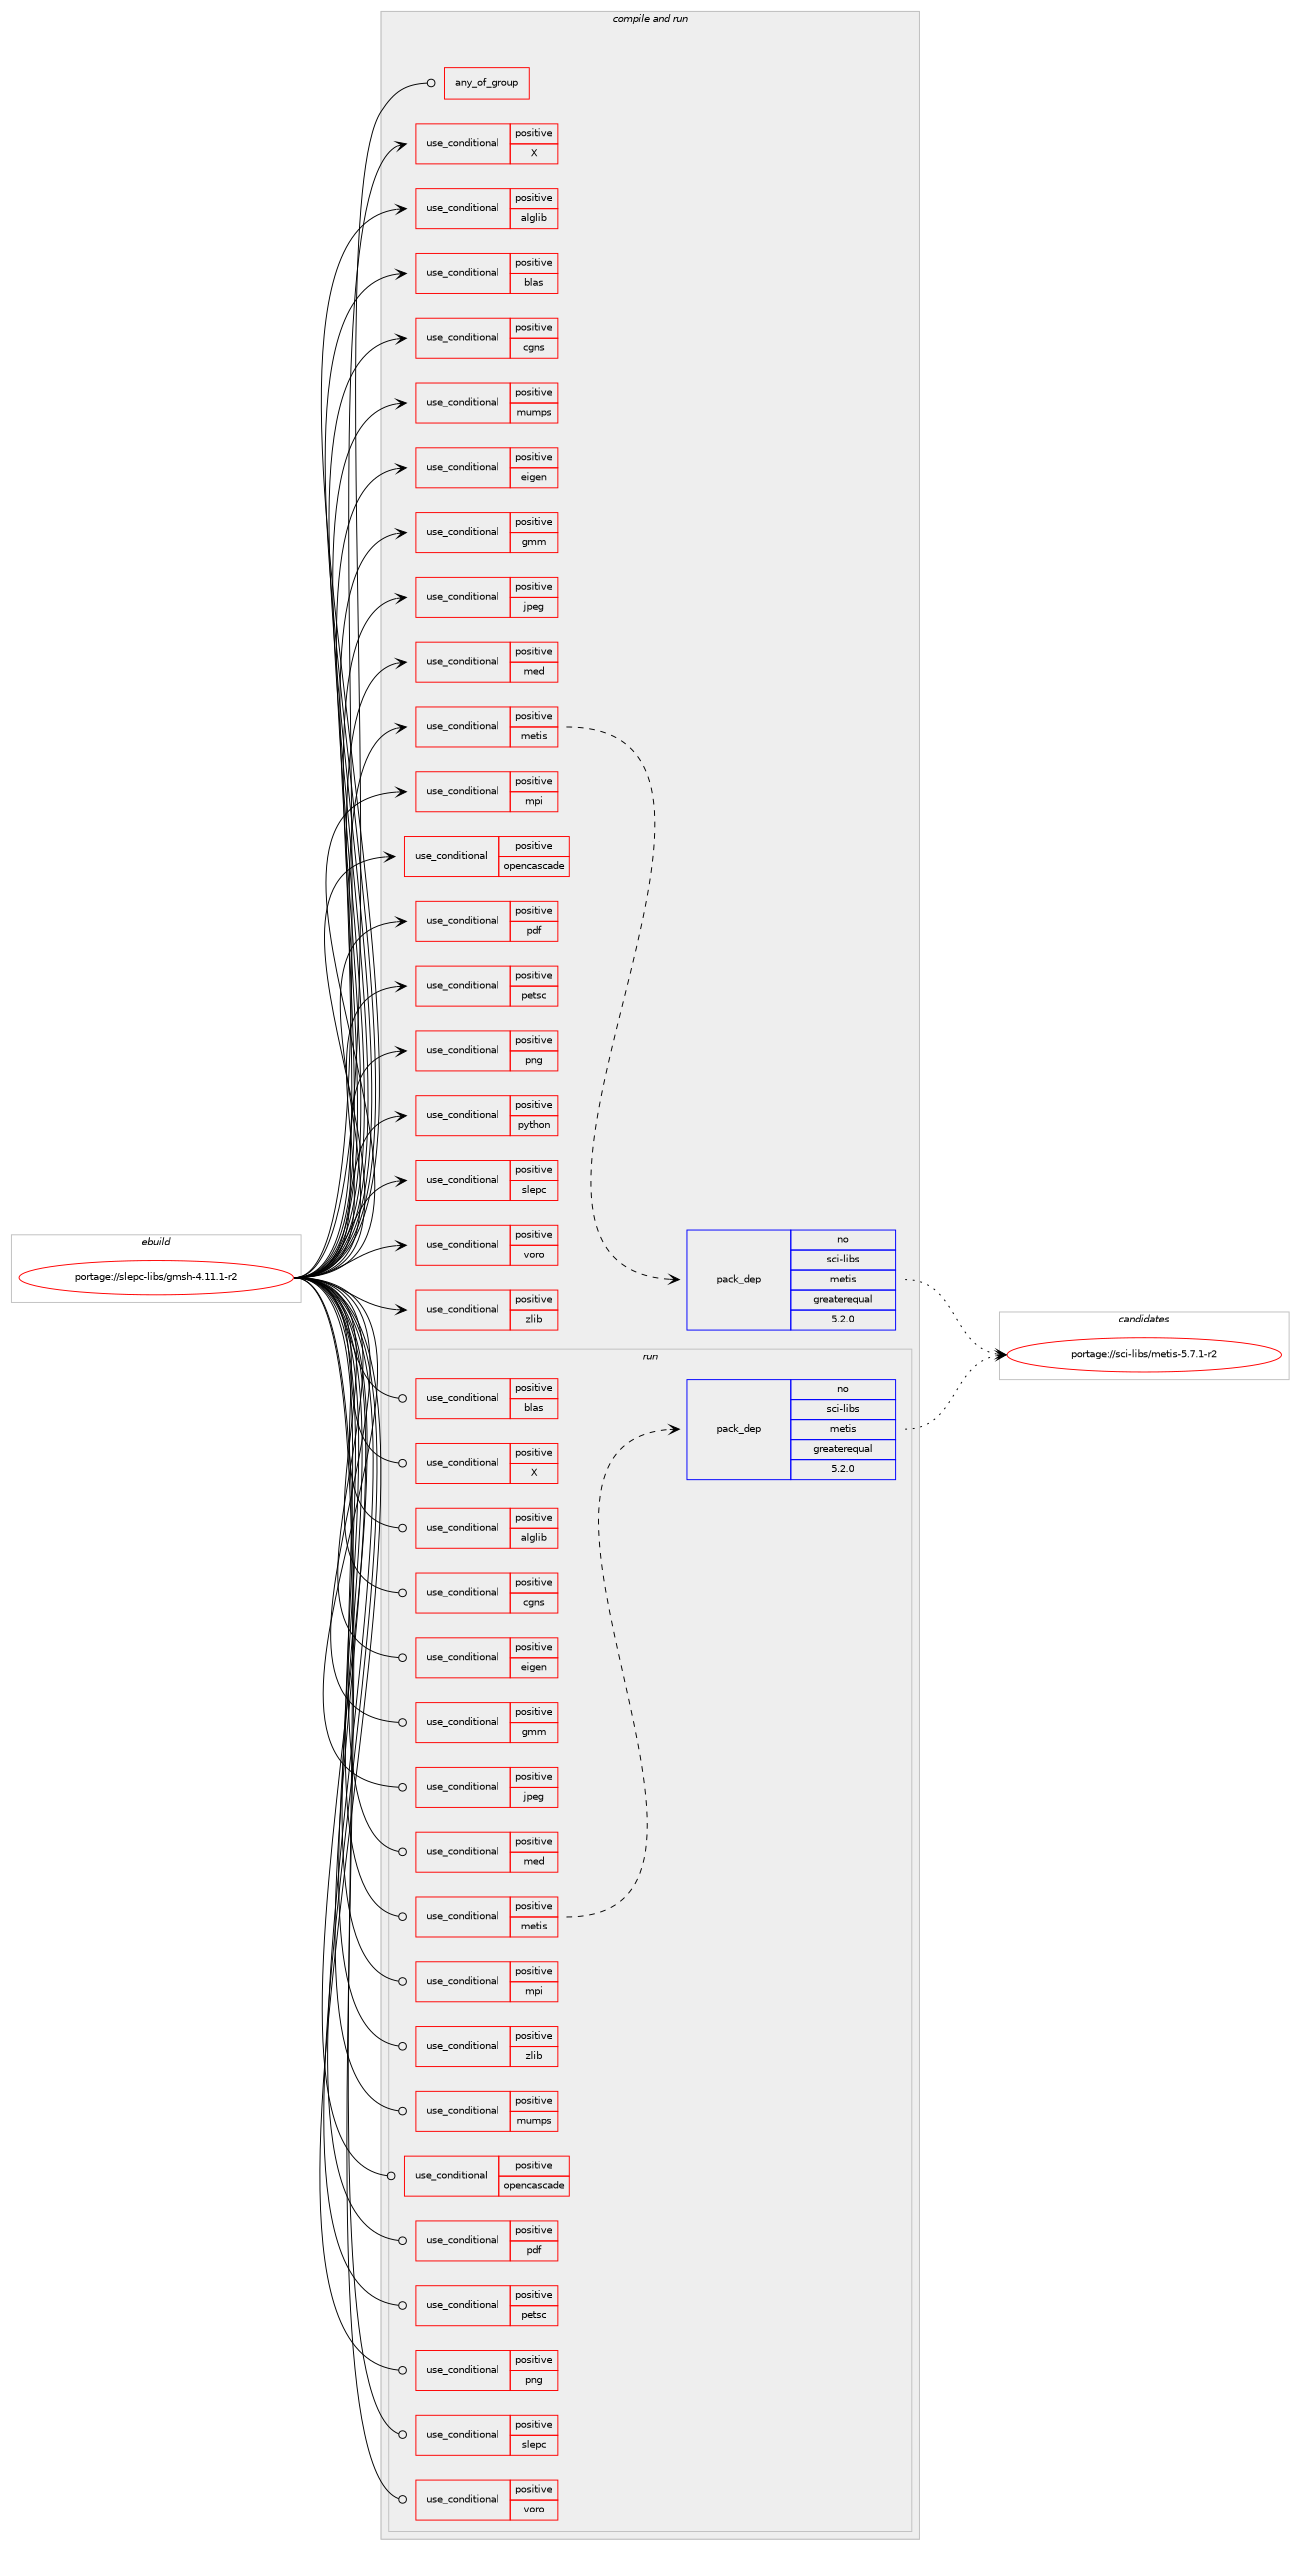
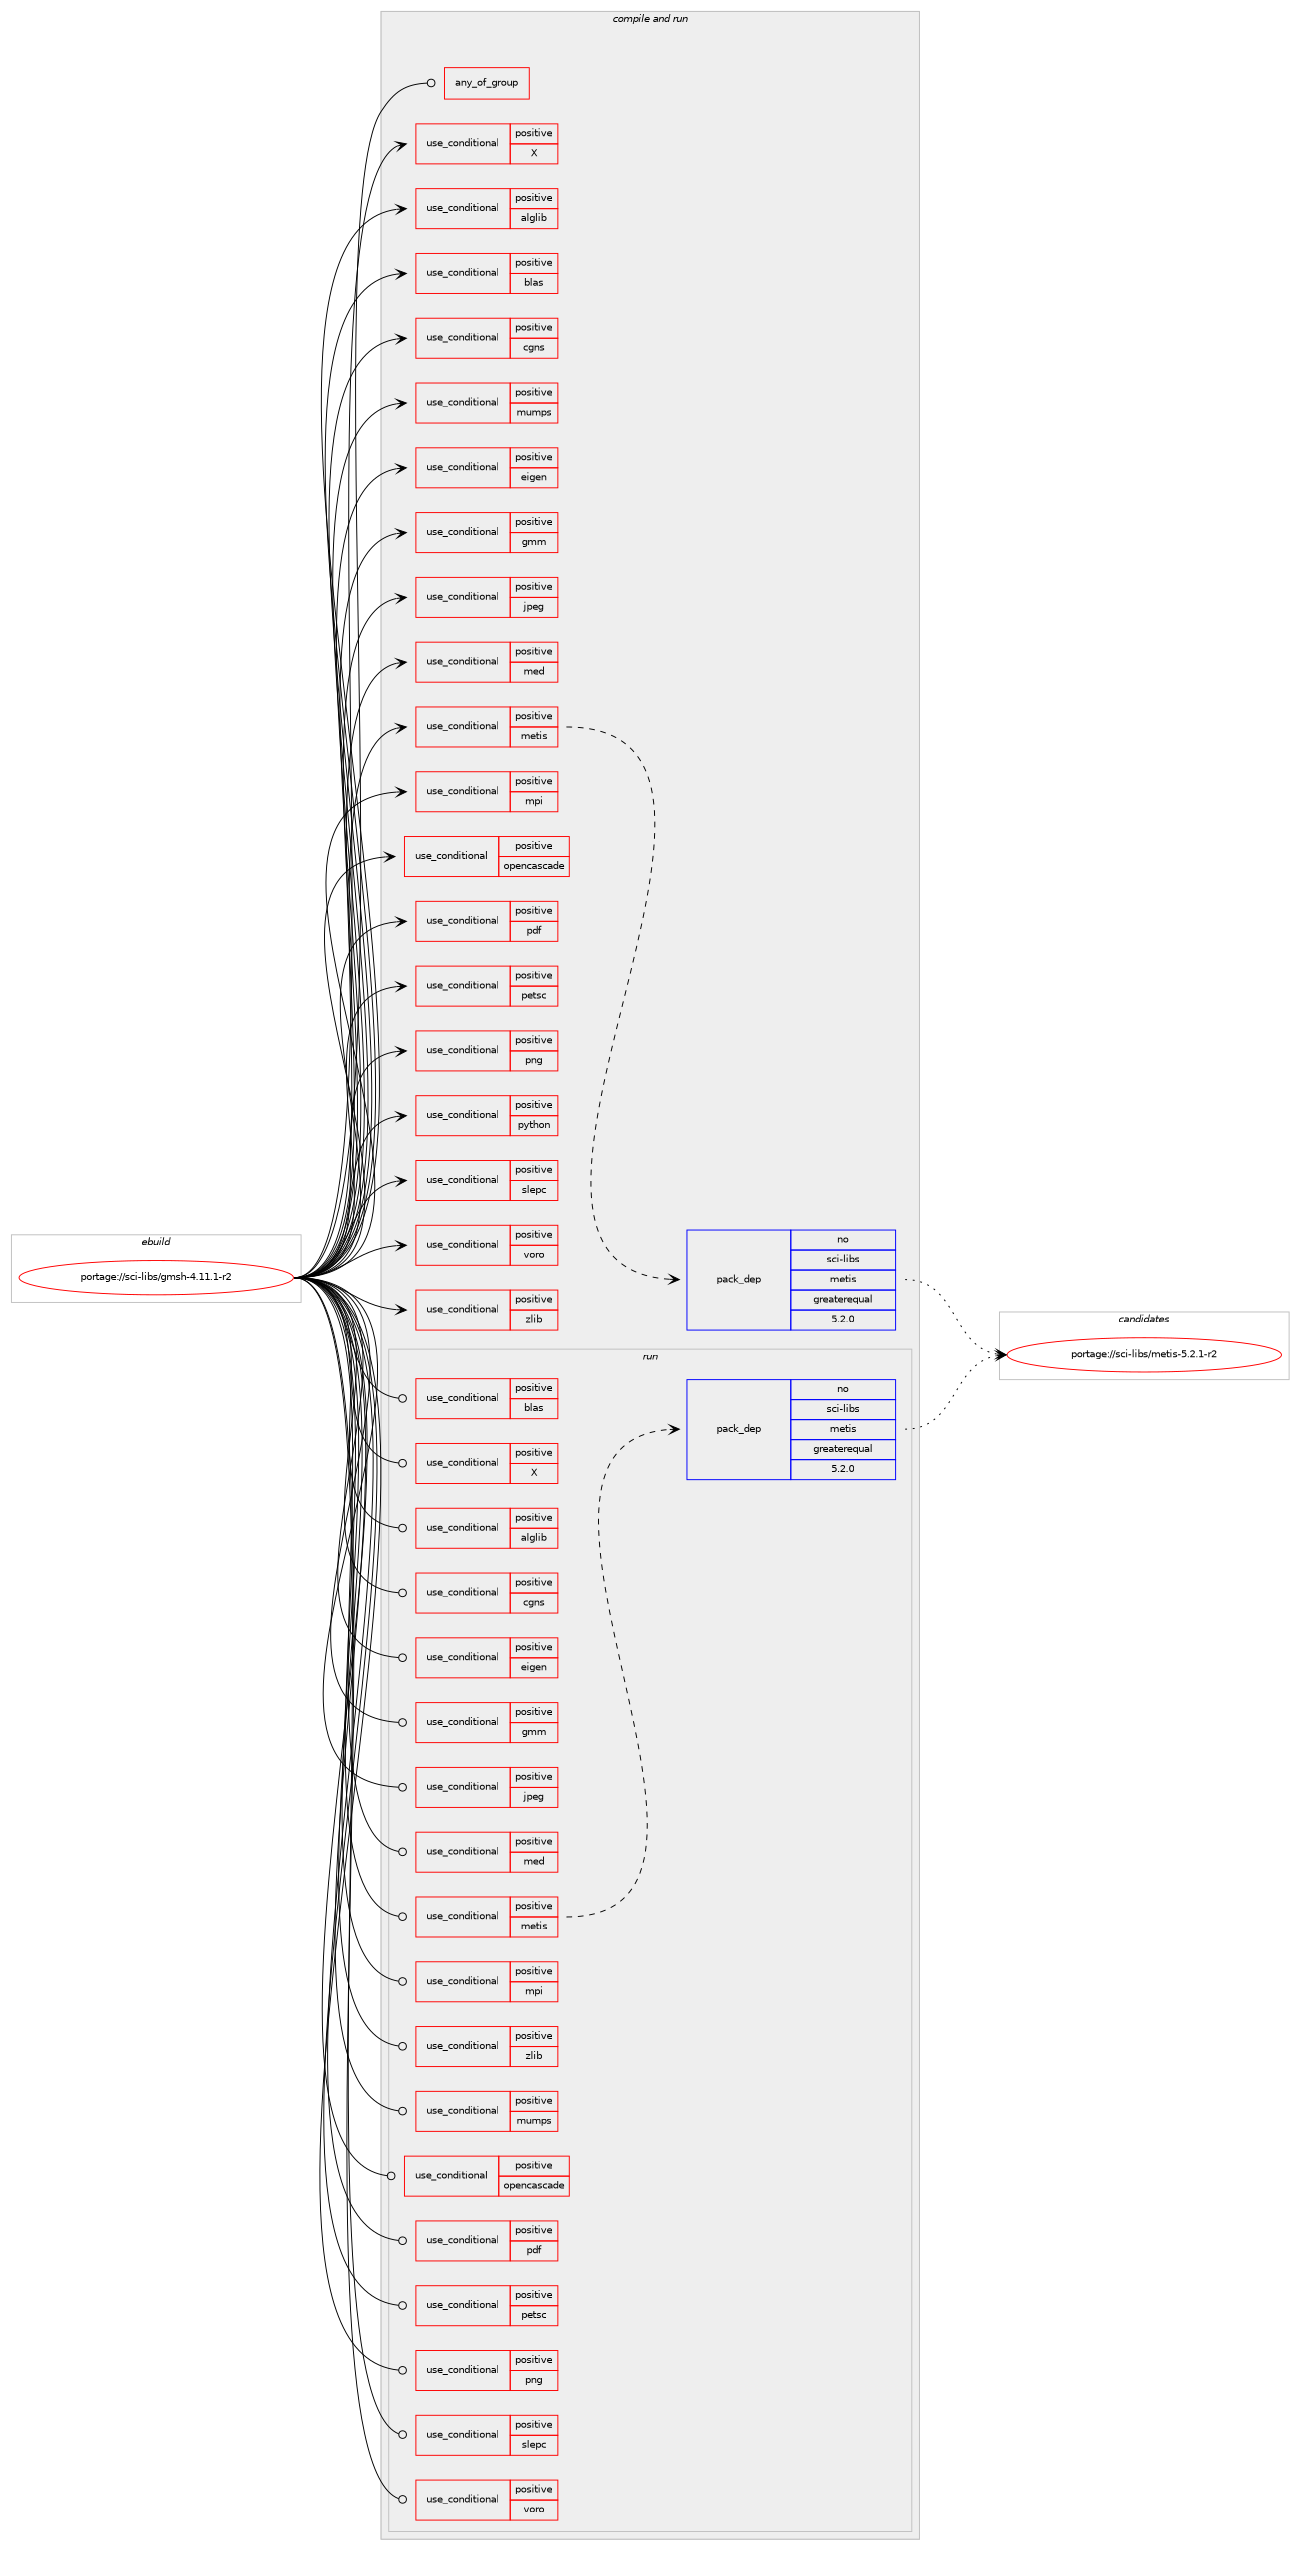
(156, 1278) -> (156, 1278)
(1144, 1355) -> (1144, 1355)
